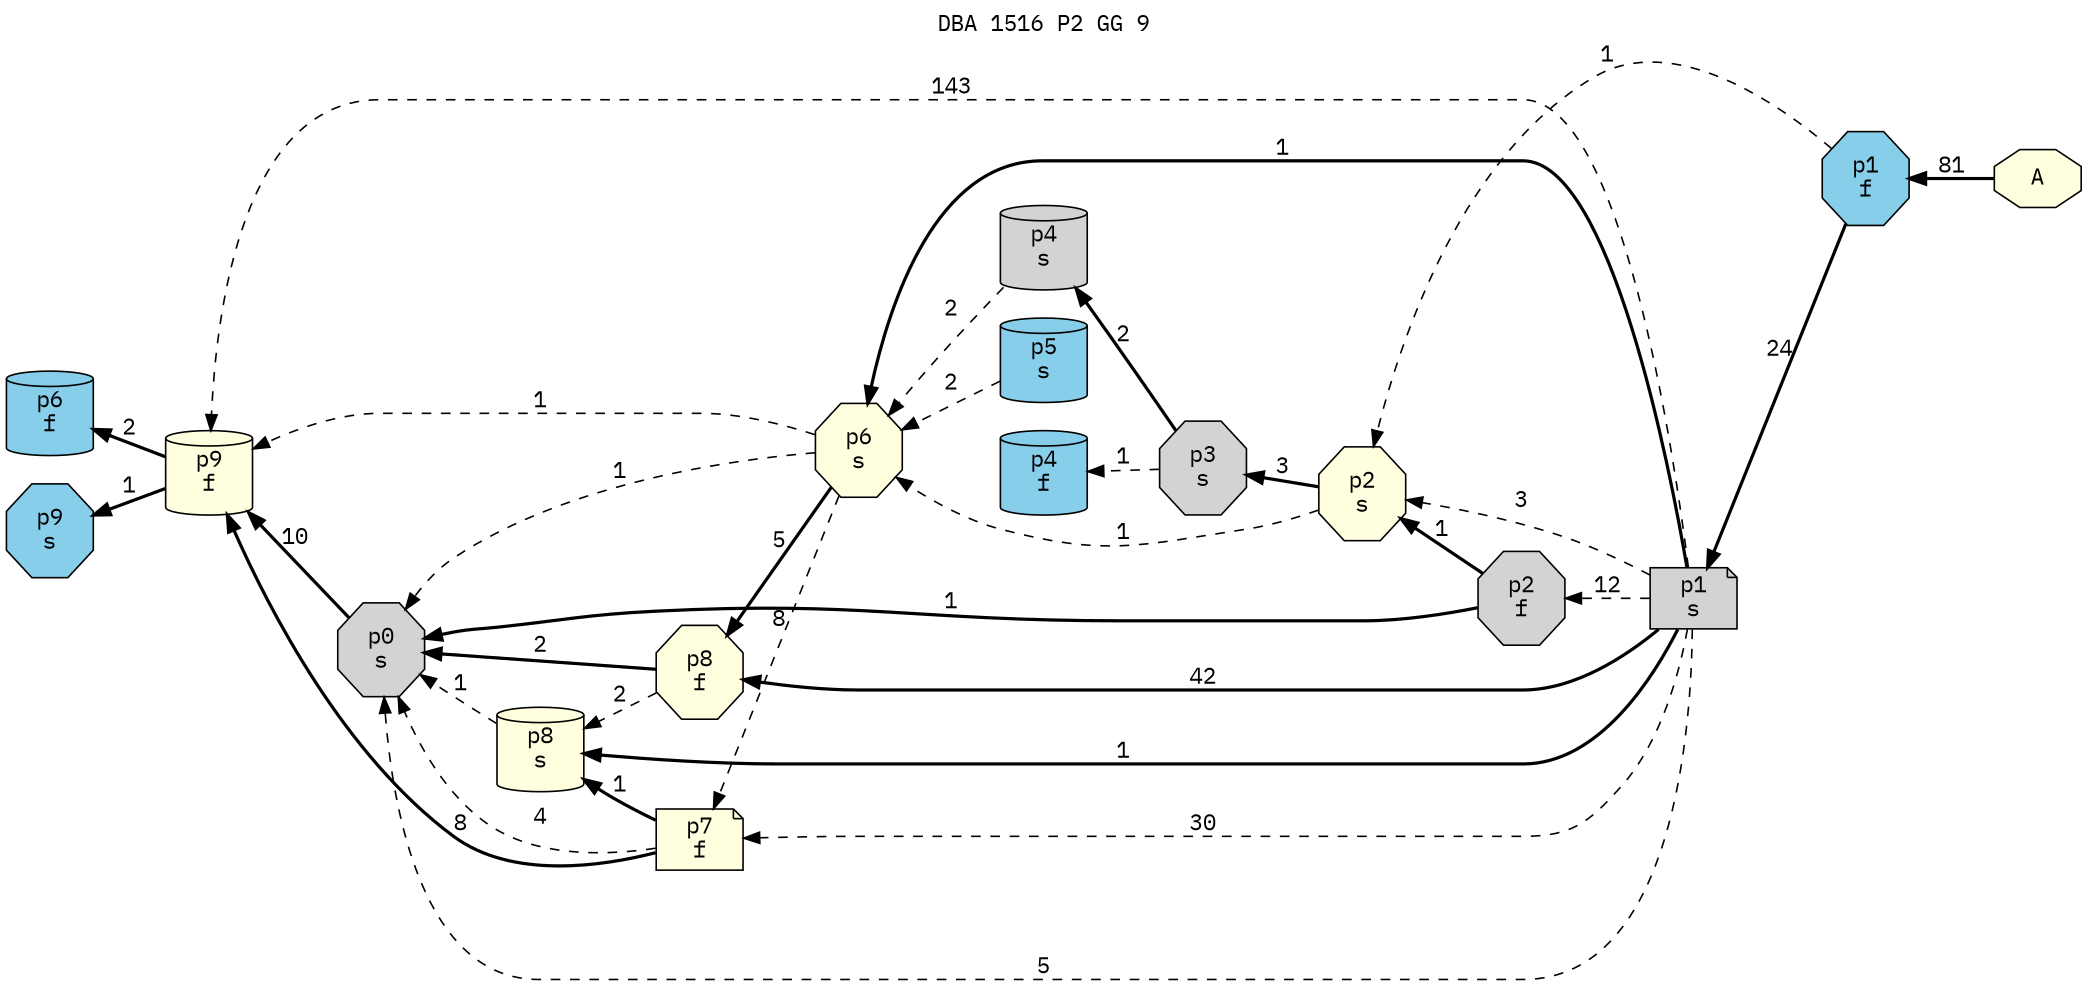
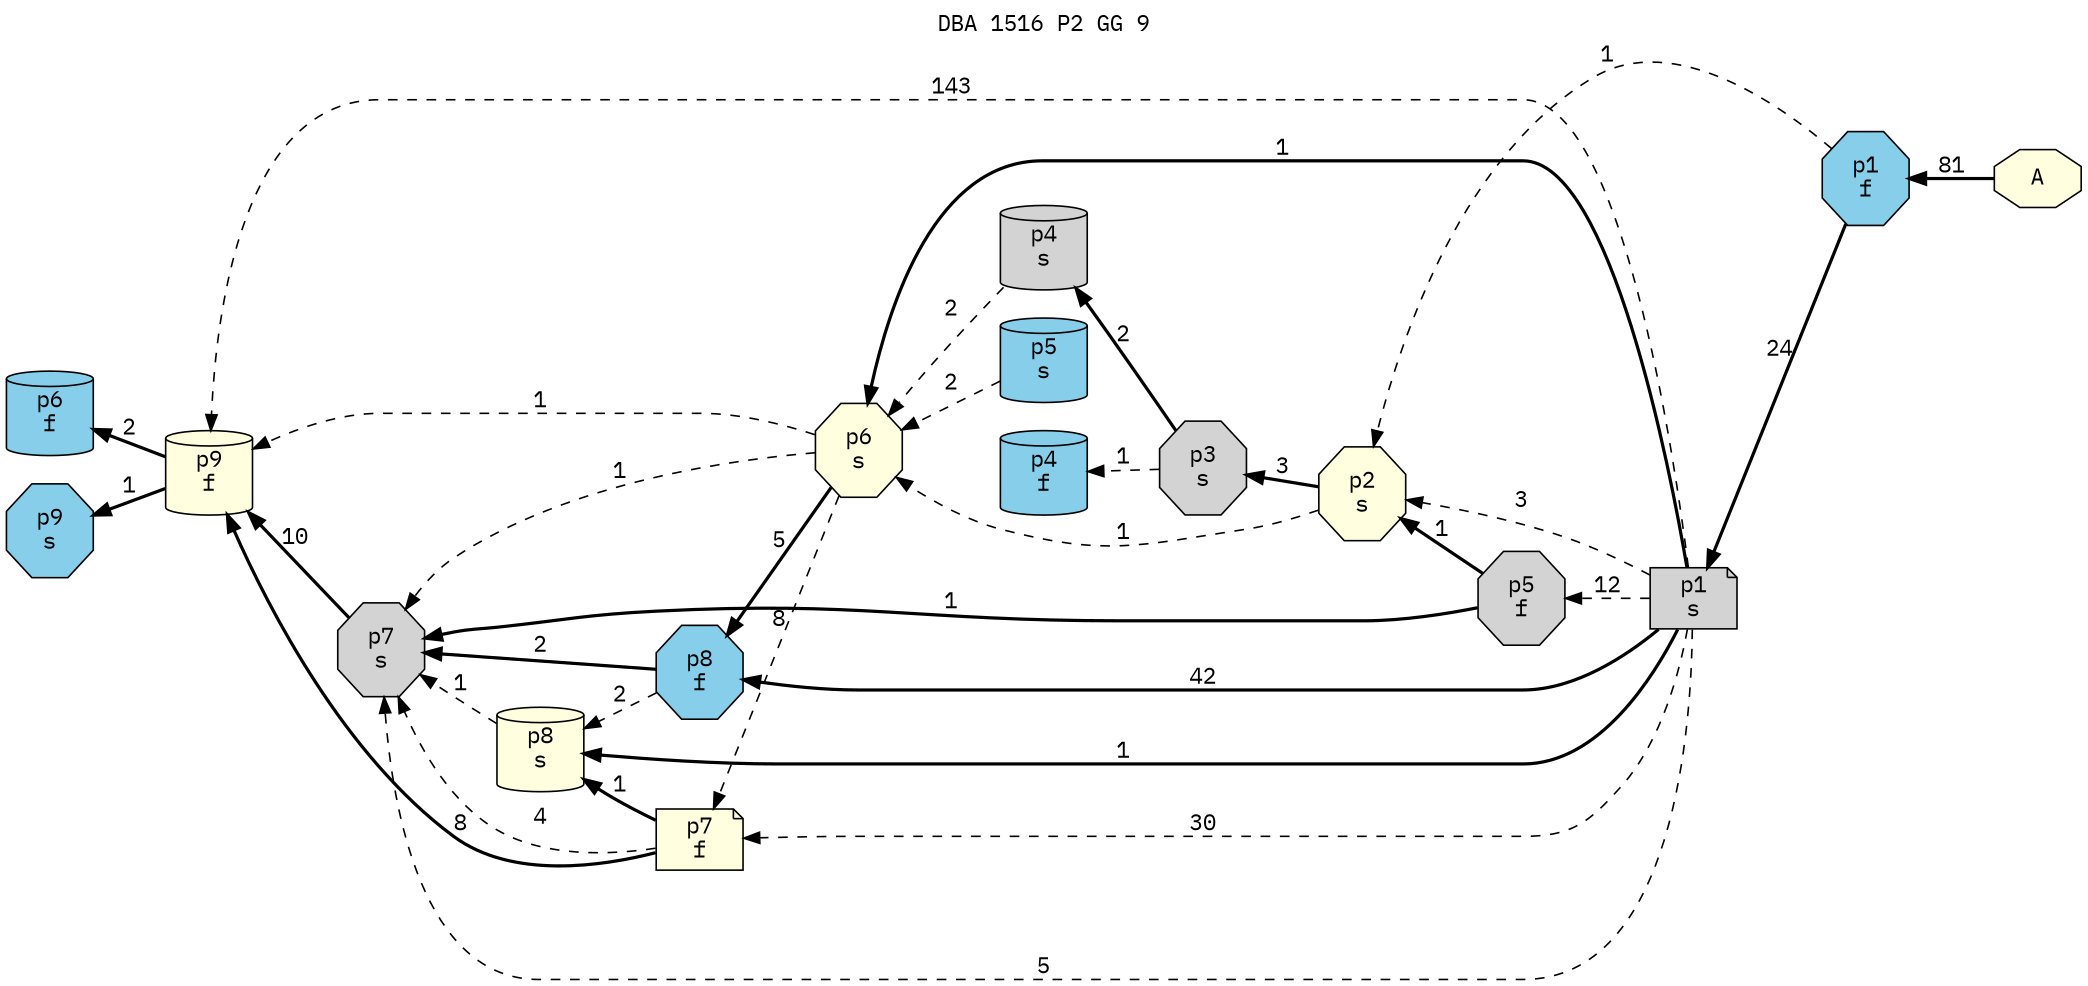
(1521, 598) -> (1521, 598)
(381, 650) -> (381, 650)
(700, 672) -> (700, 672)
